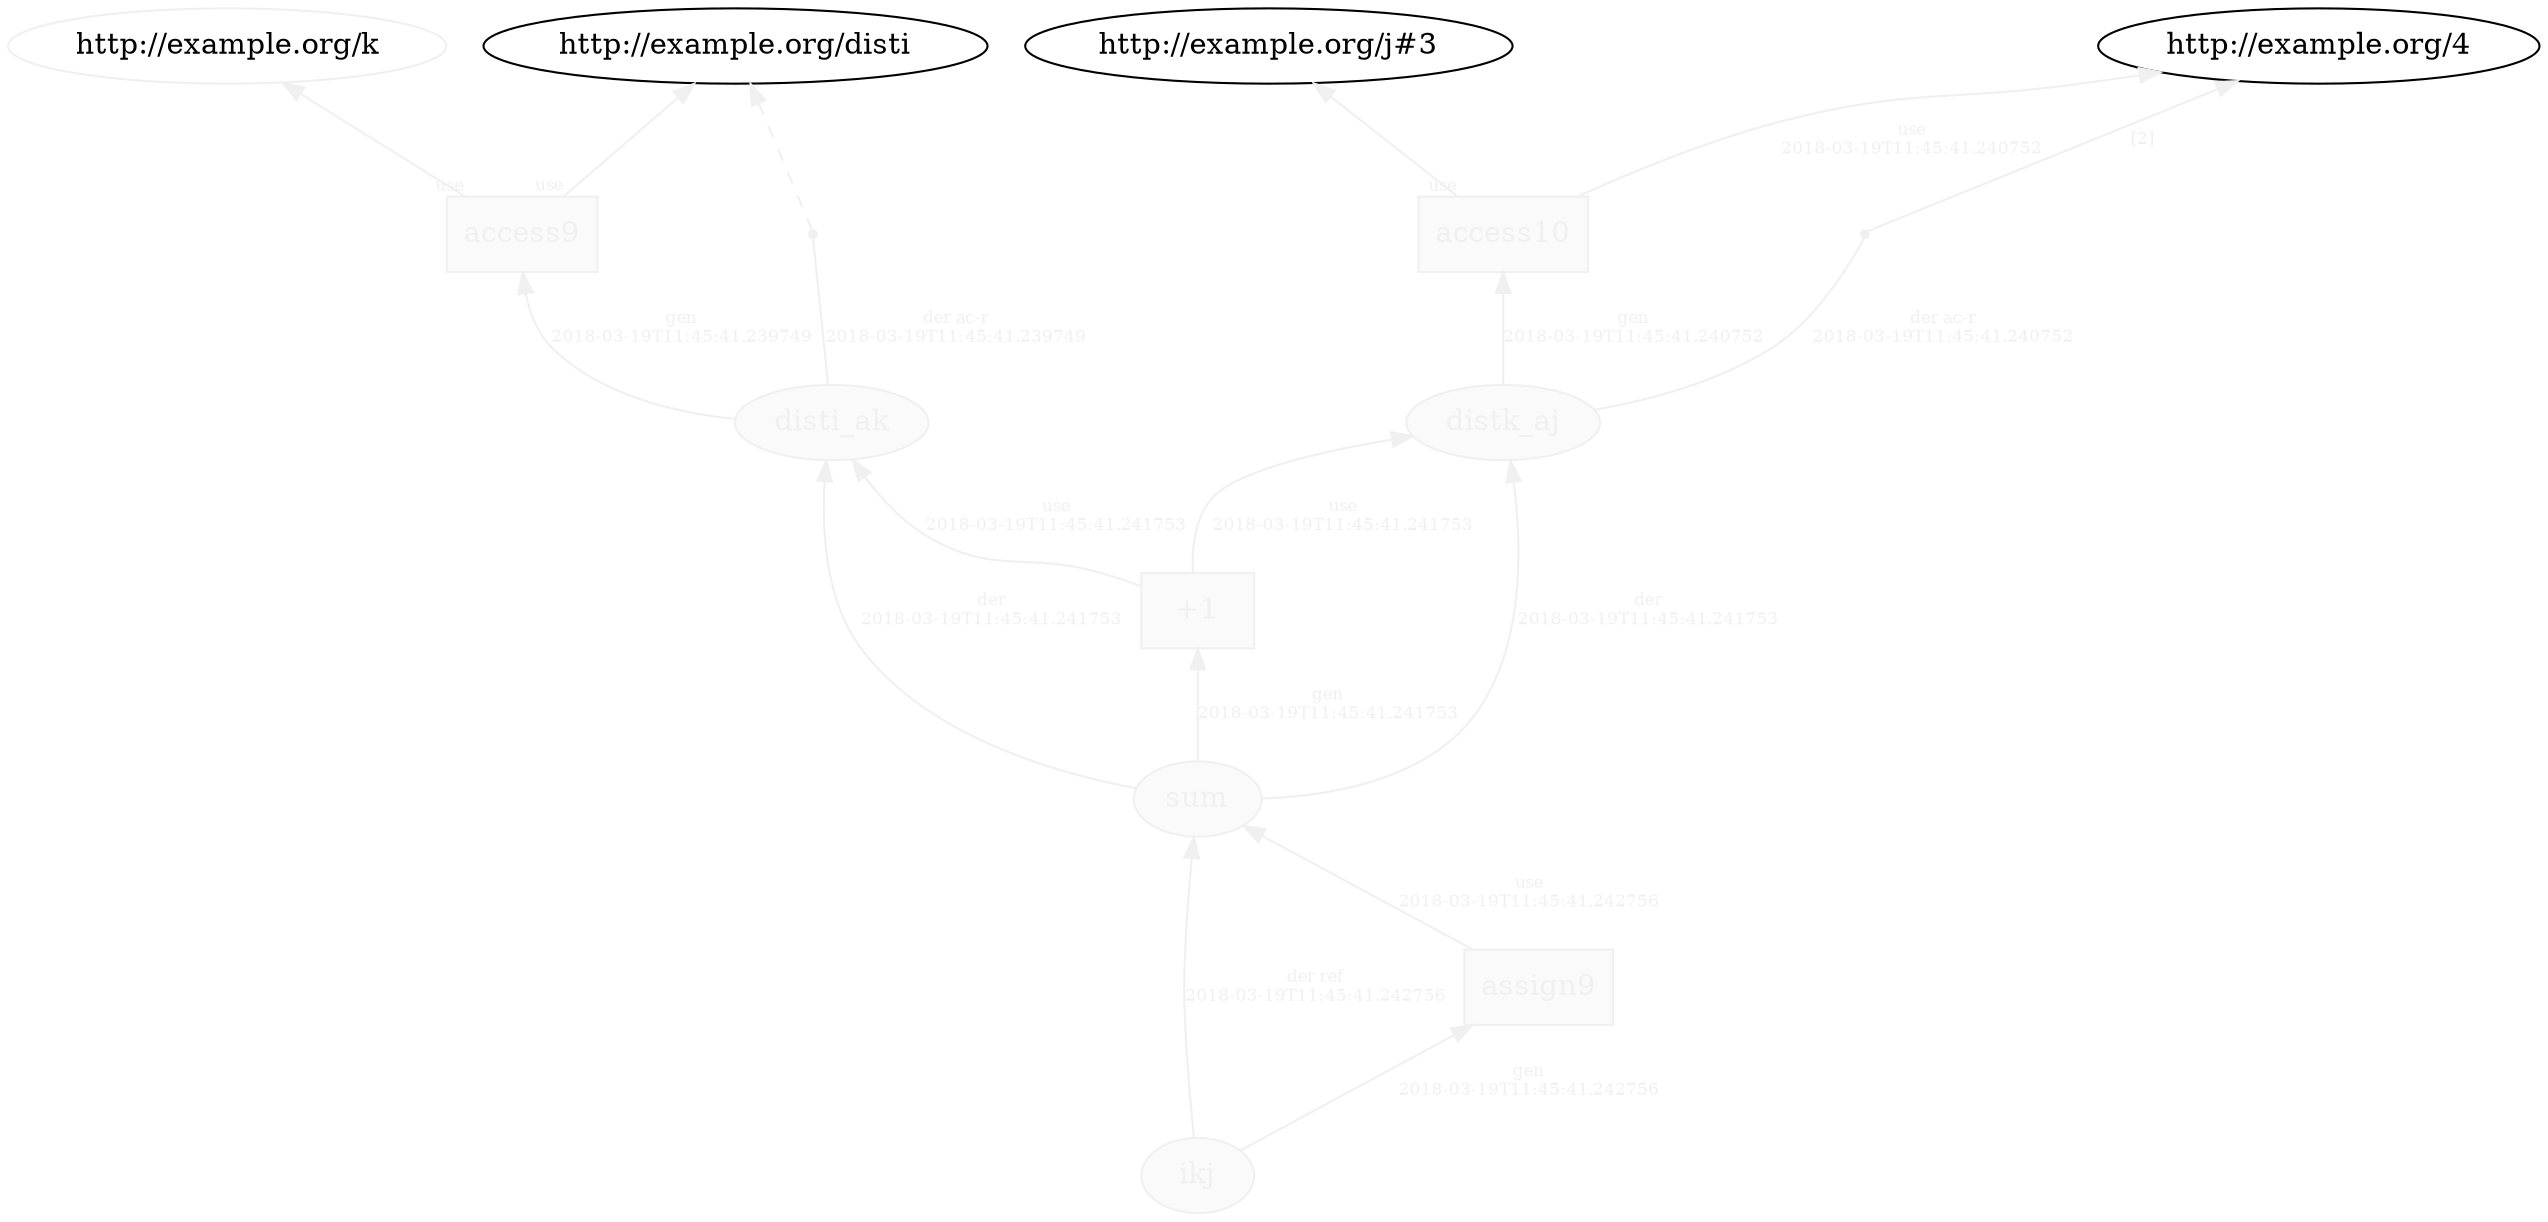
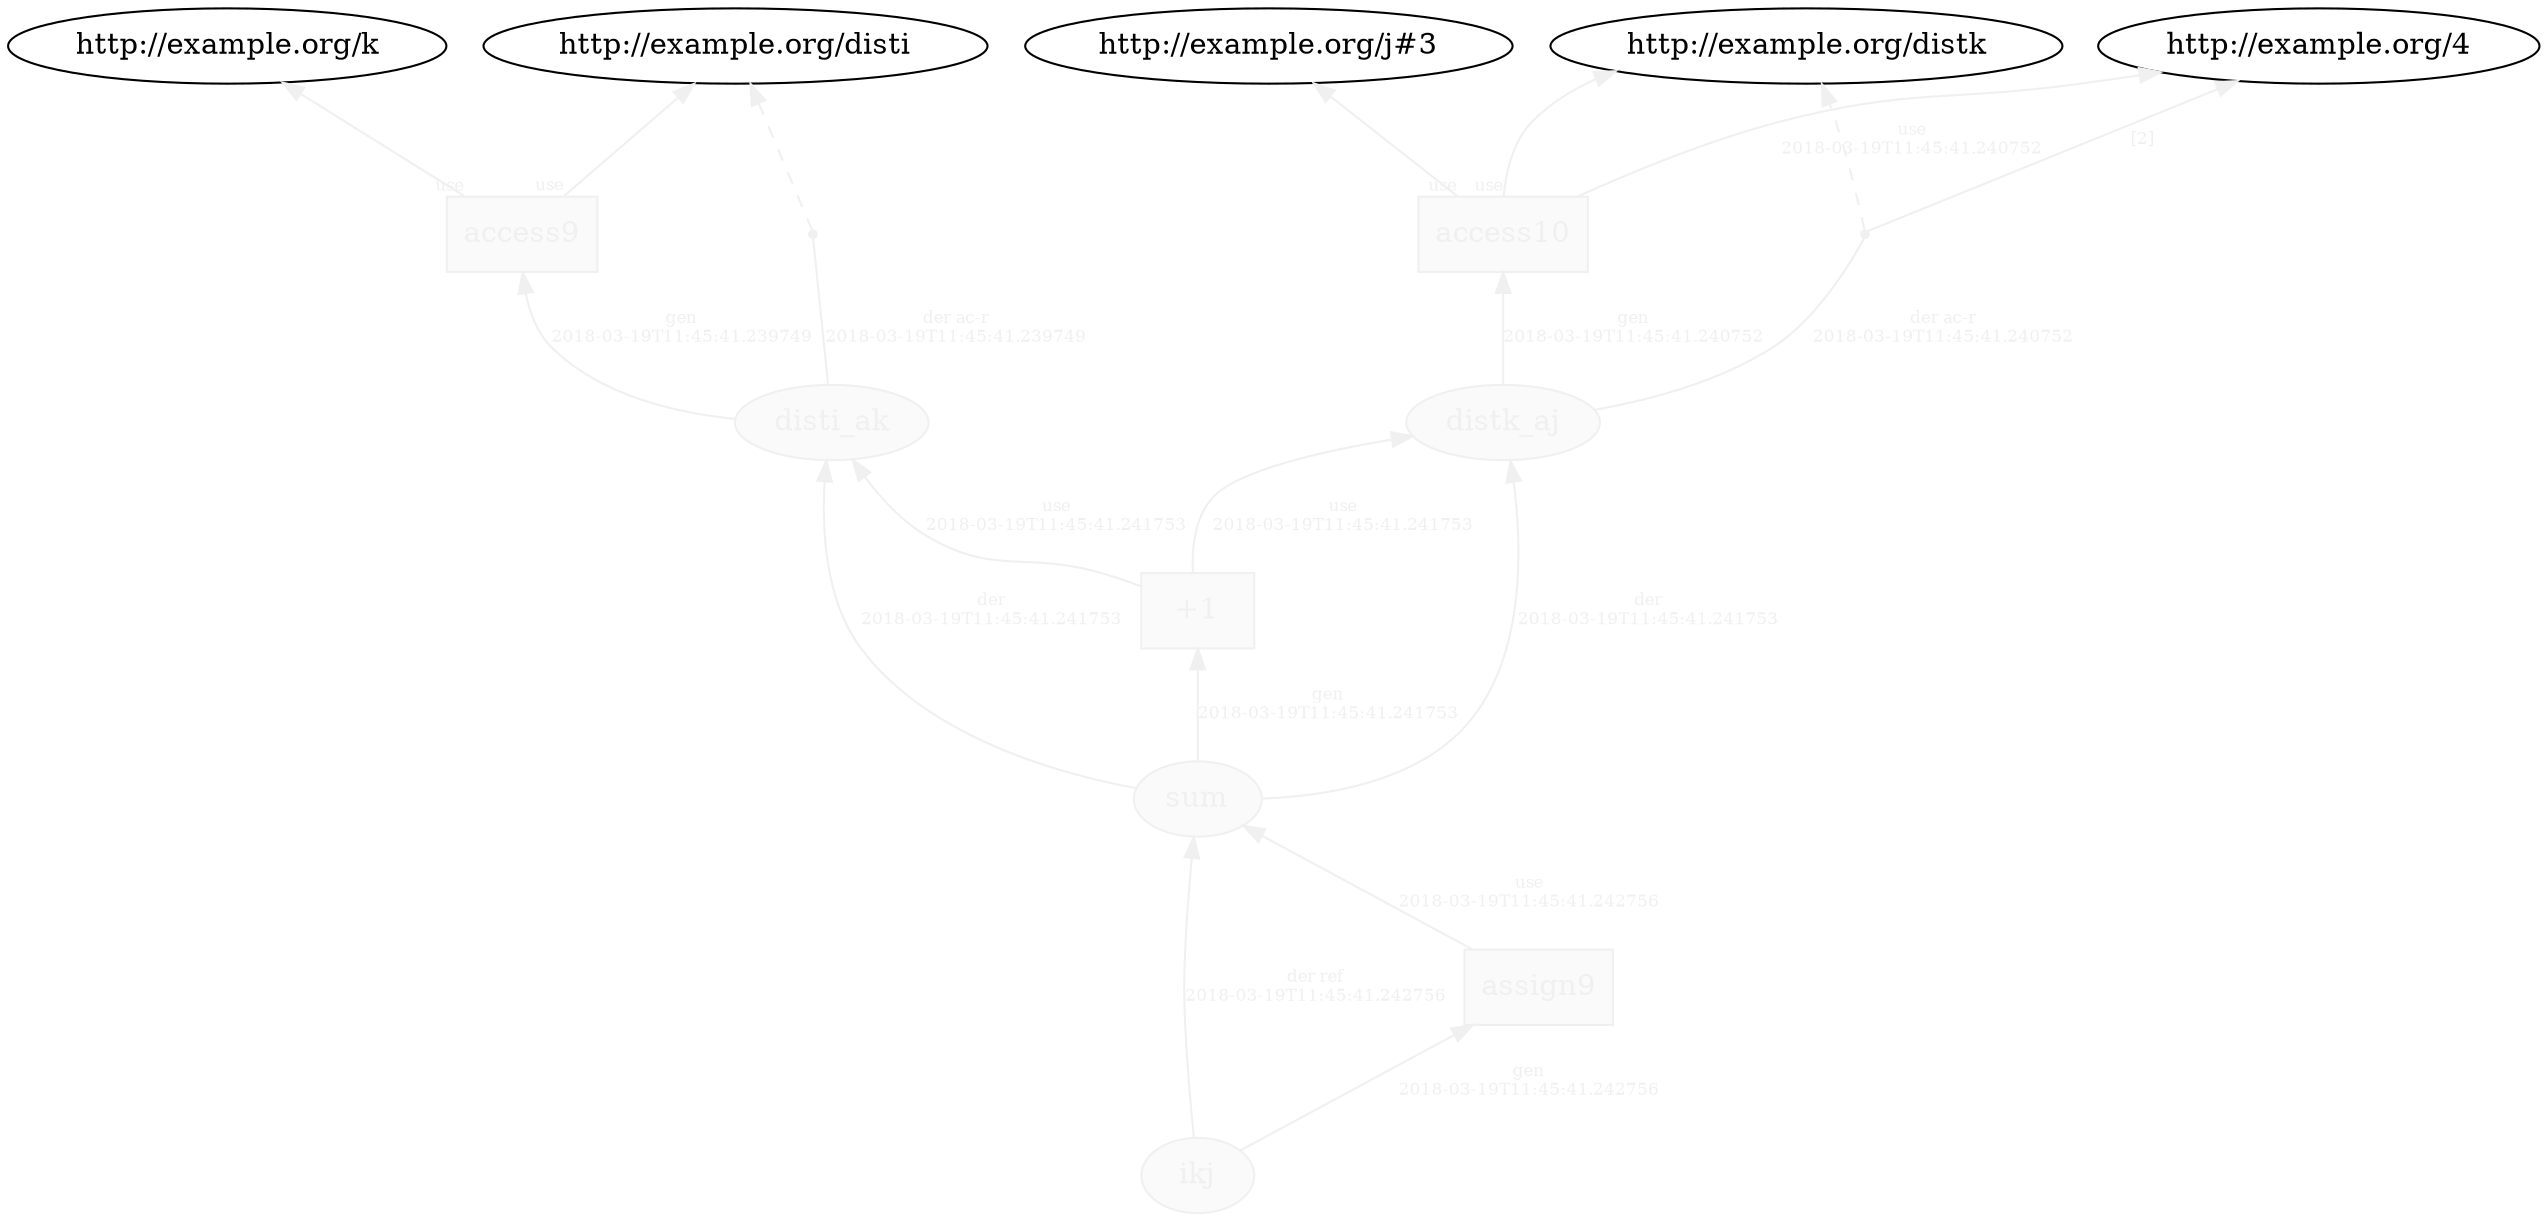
(227, 46) -> (227, 46)
none -> (1806, 46)
